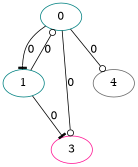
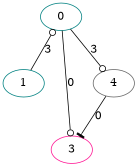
(29, 43) -> none
(48, 50) -> (48, 50)
(94, 50) -> (94, 50)
(47, 115) -> (94, 115)
